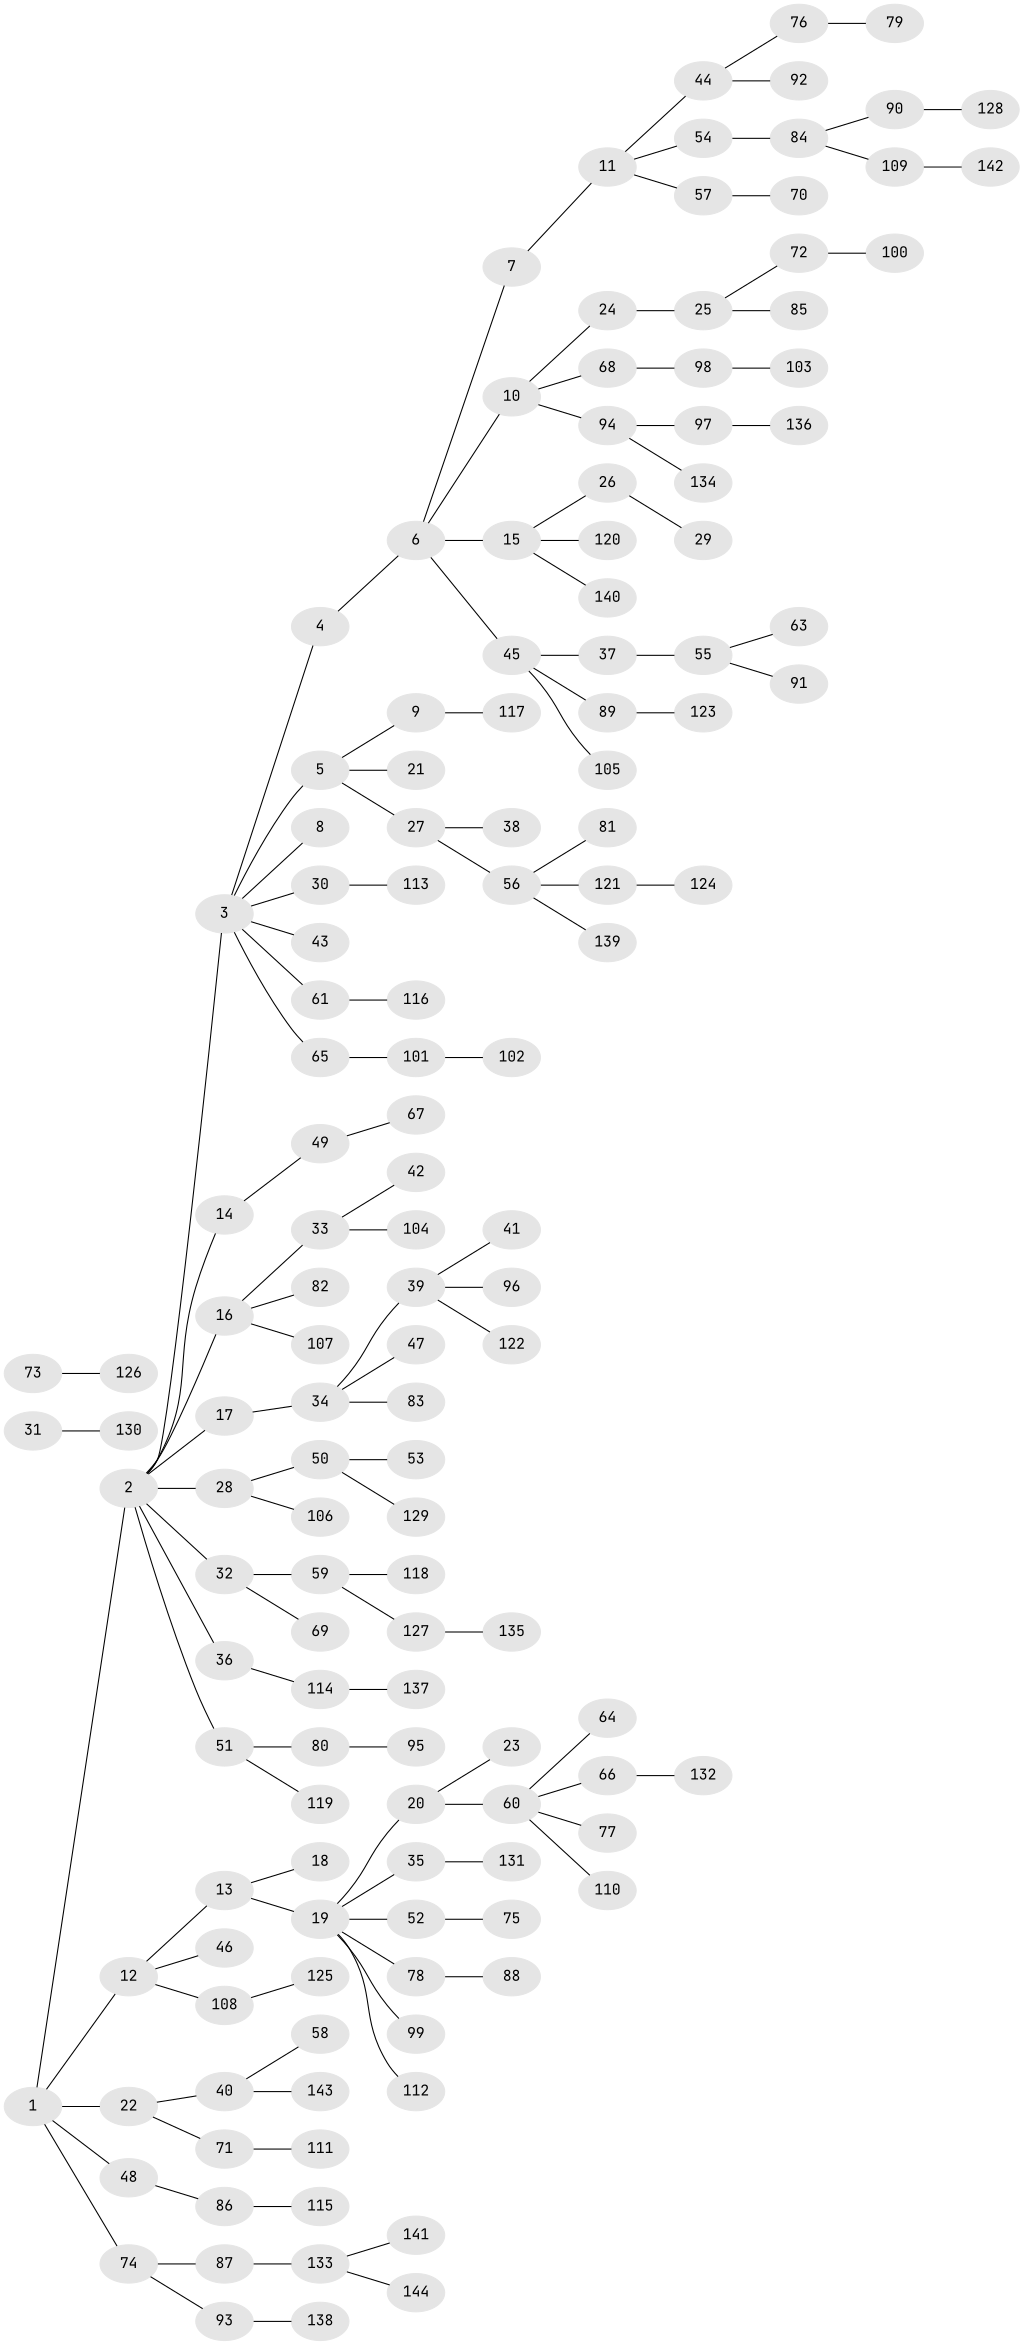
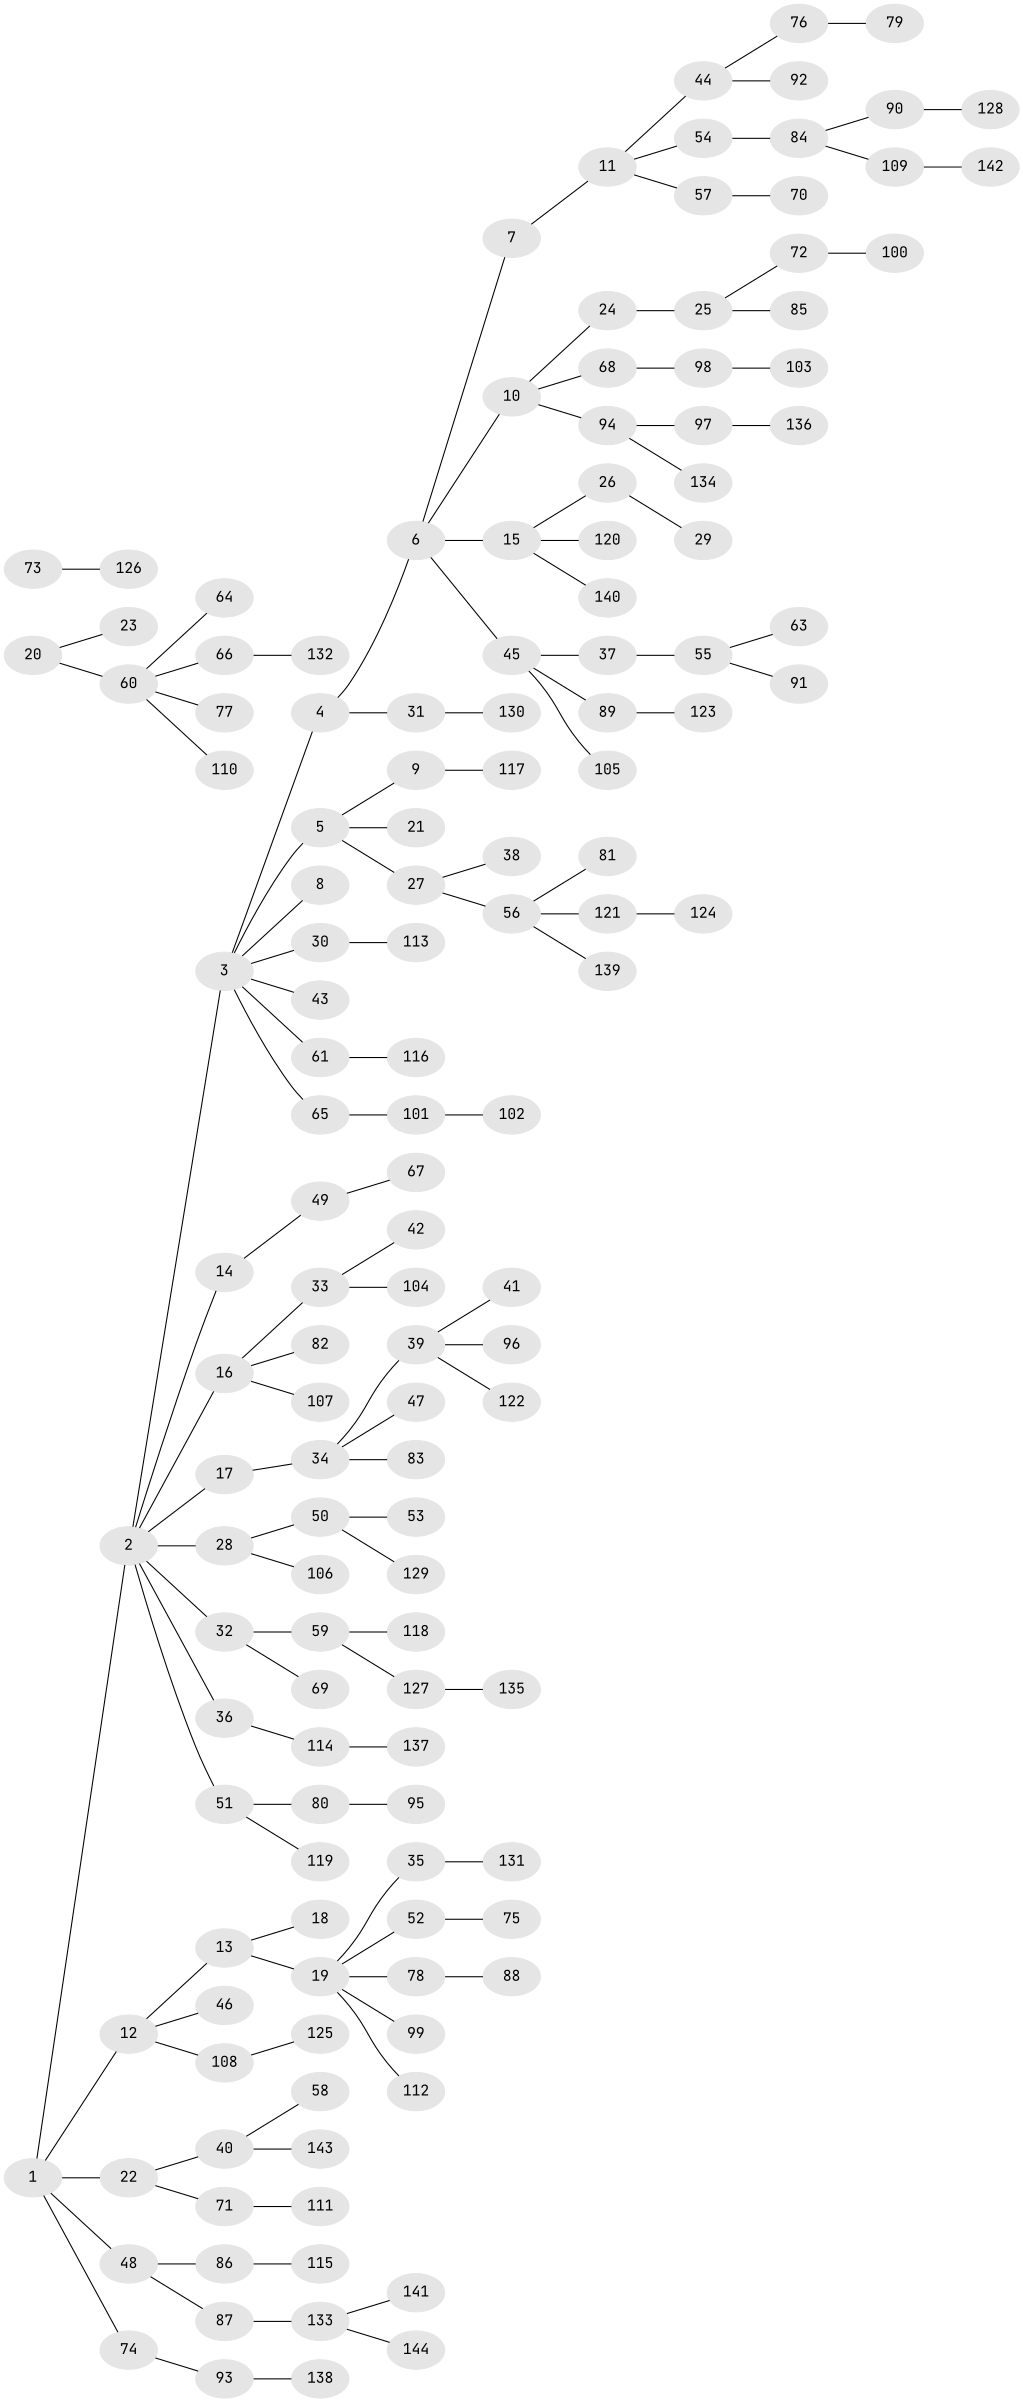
none -> (368, 713)
(368, 1862) -> none
(177, 2264) -> (177, 2293)
